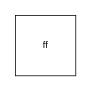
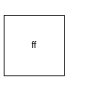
(45, 45) -> (34, 45)
